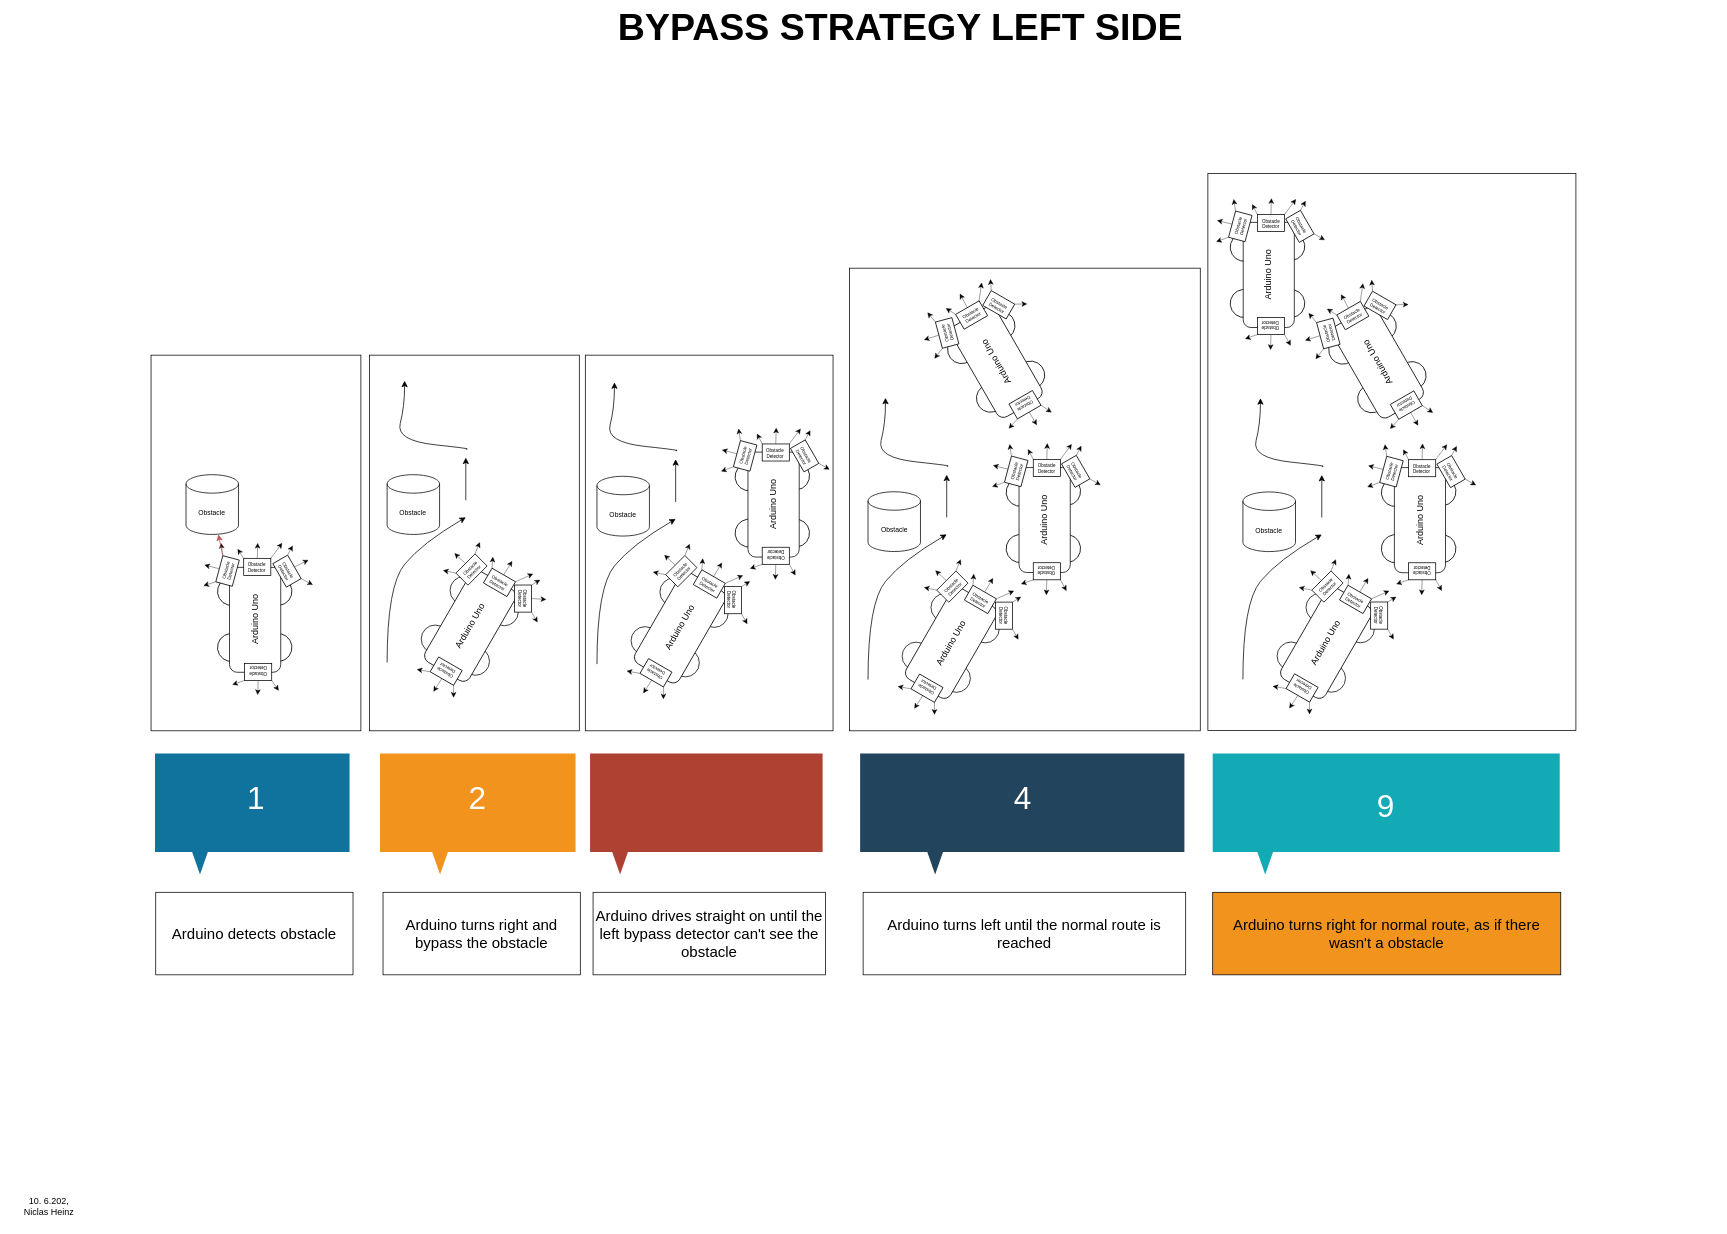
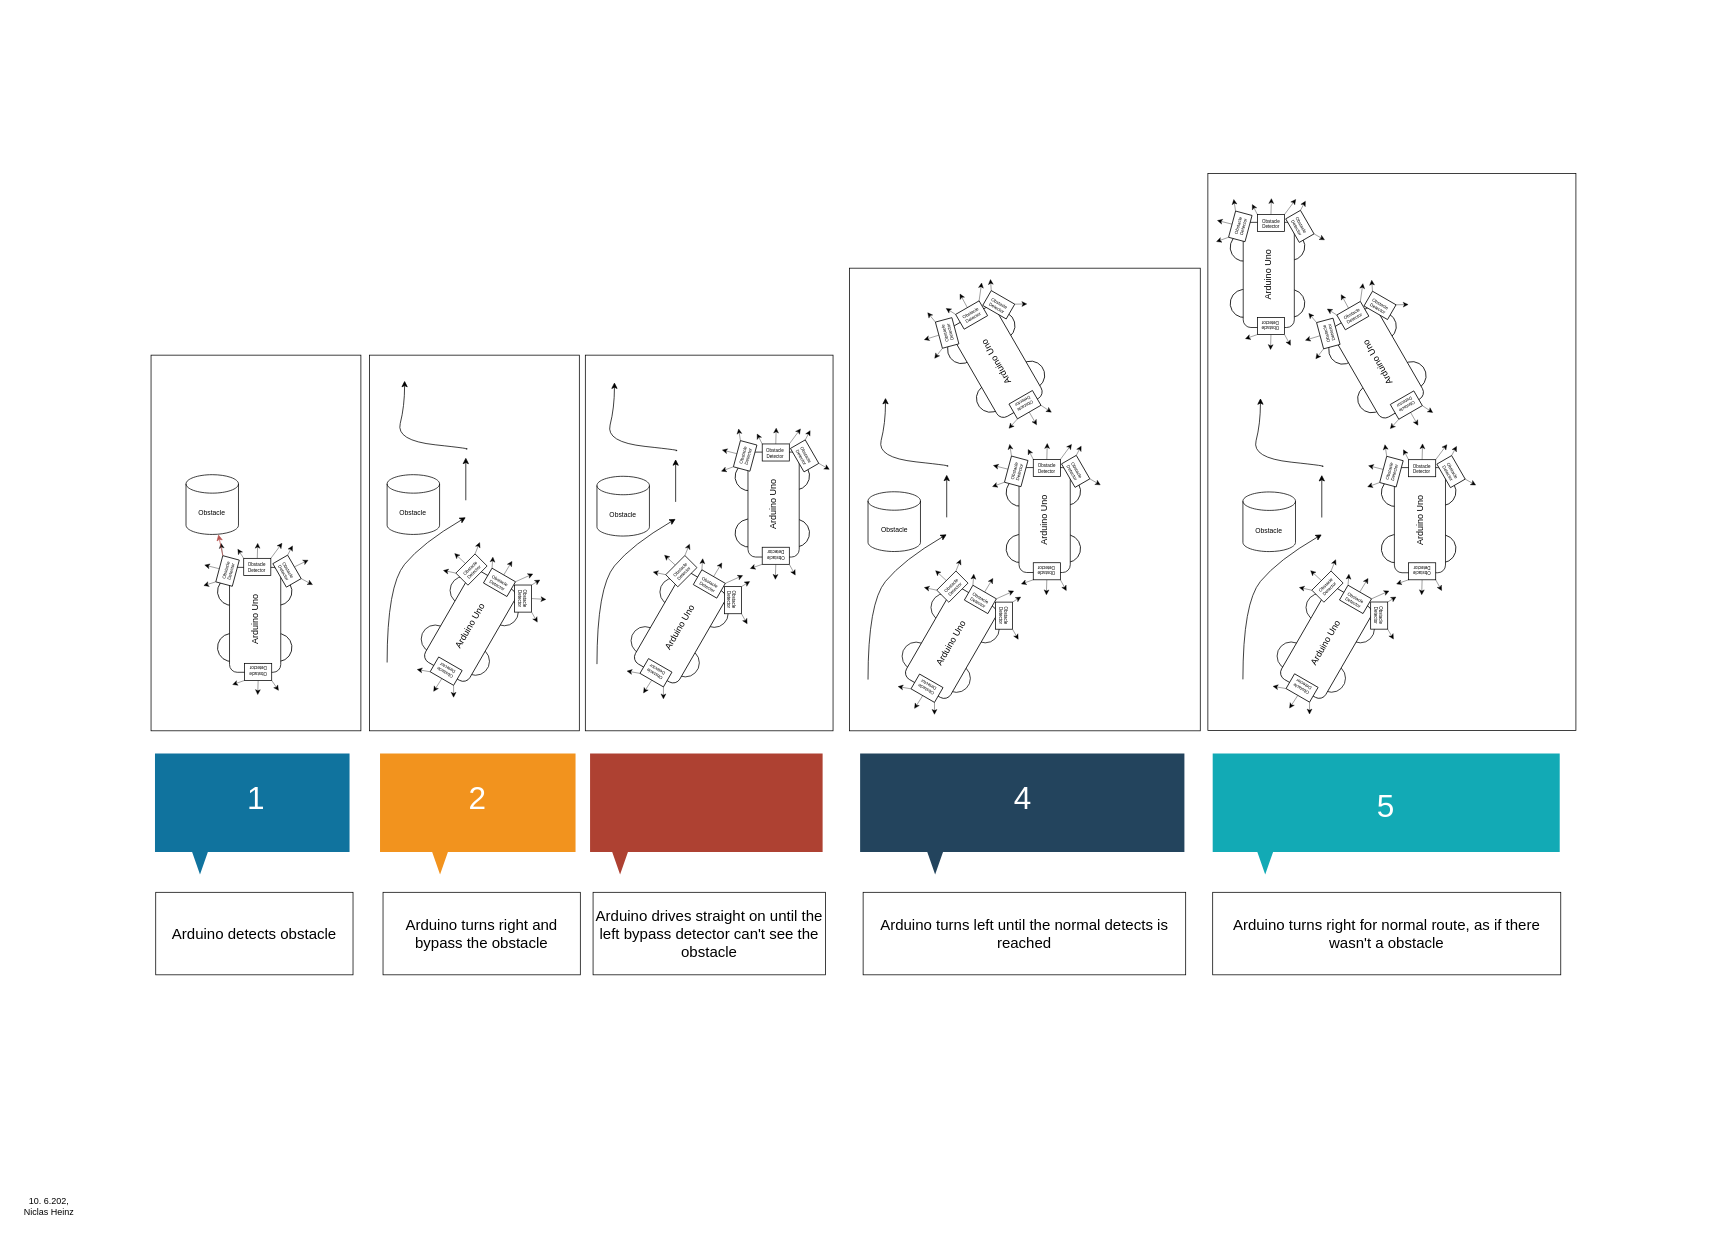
(900, 27) -> none
(1386, 807) -> (1386, 807)
(1024, 933) -> (1024, 933)
(1386, 933) -> (1386, 933)
